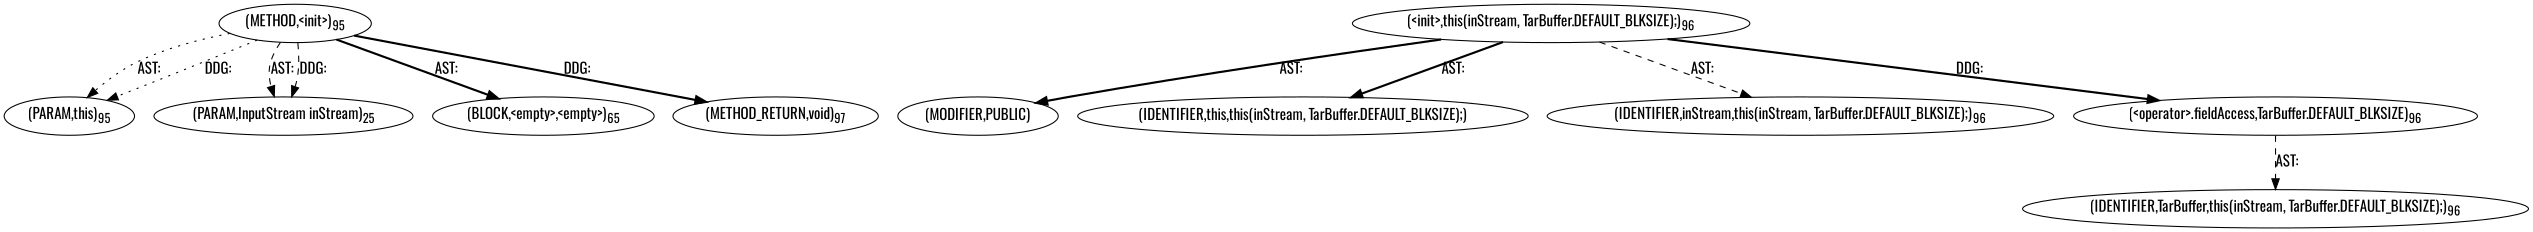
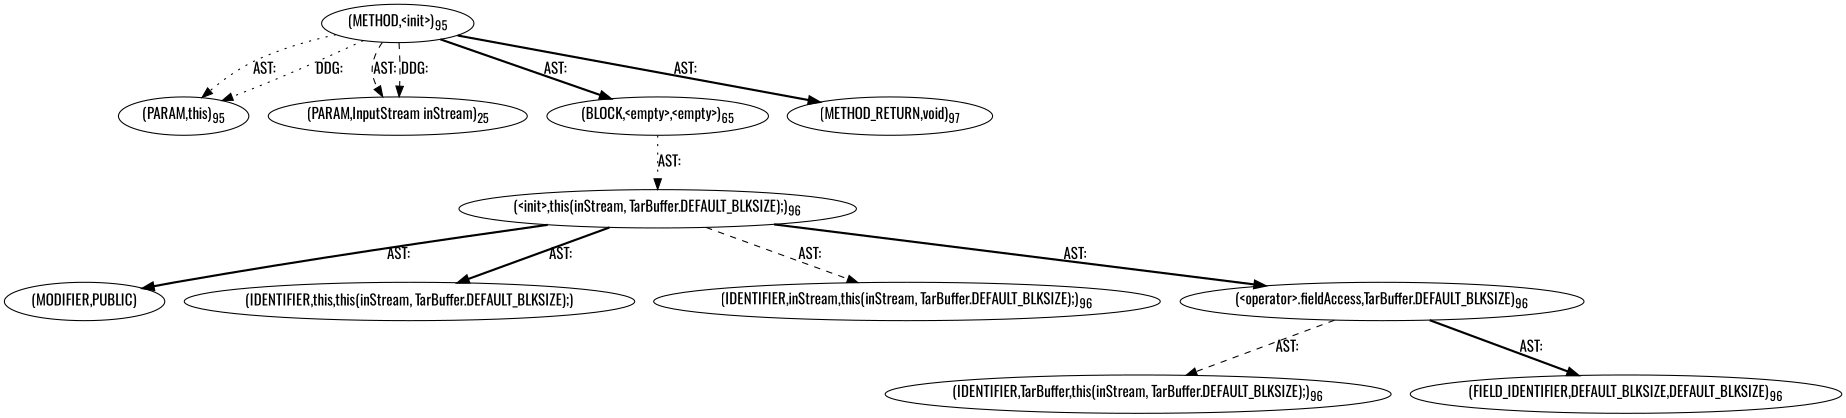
(579, 70) -> (687, 70)
(1971, 70) -> (1077, 255)
none -> (658, 157)
none -> (1626, 394)
